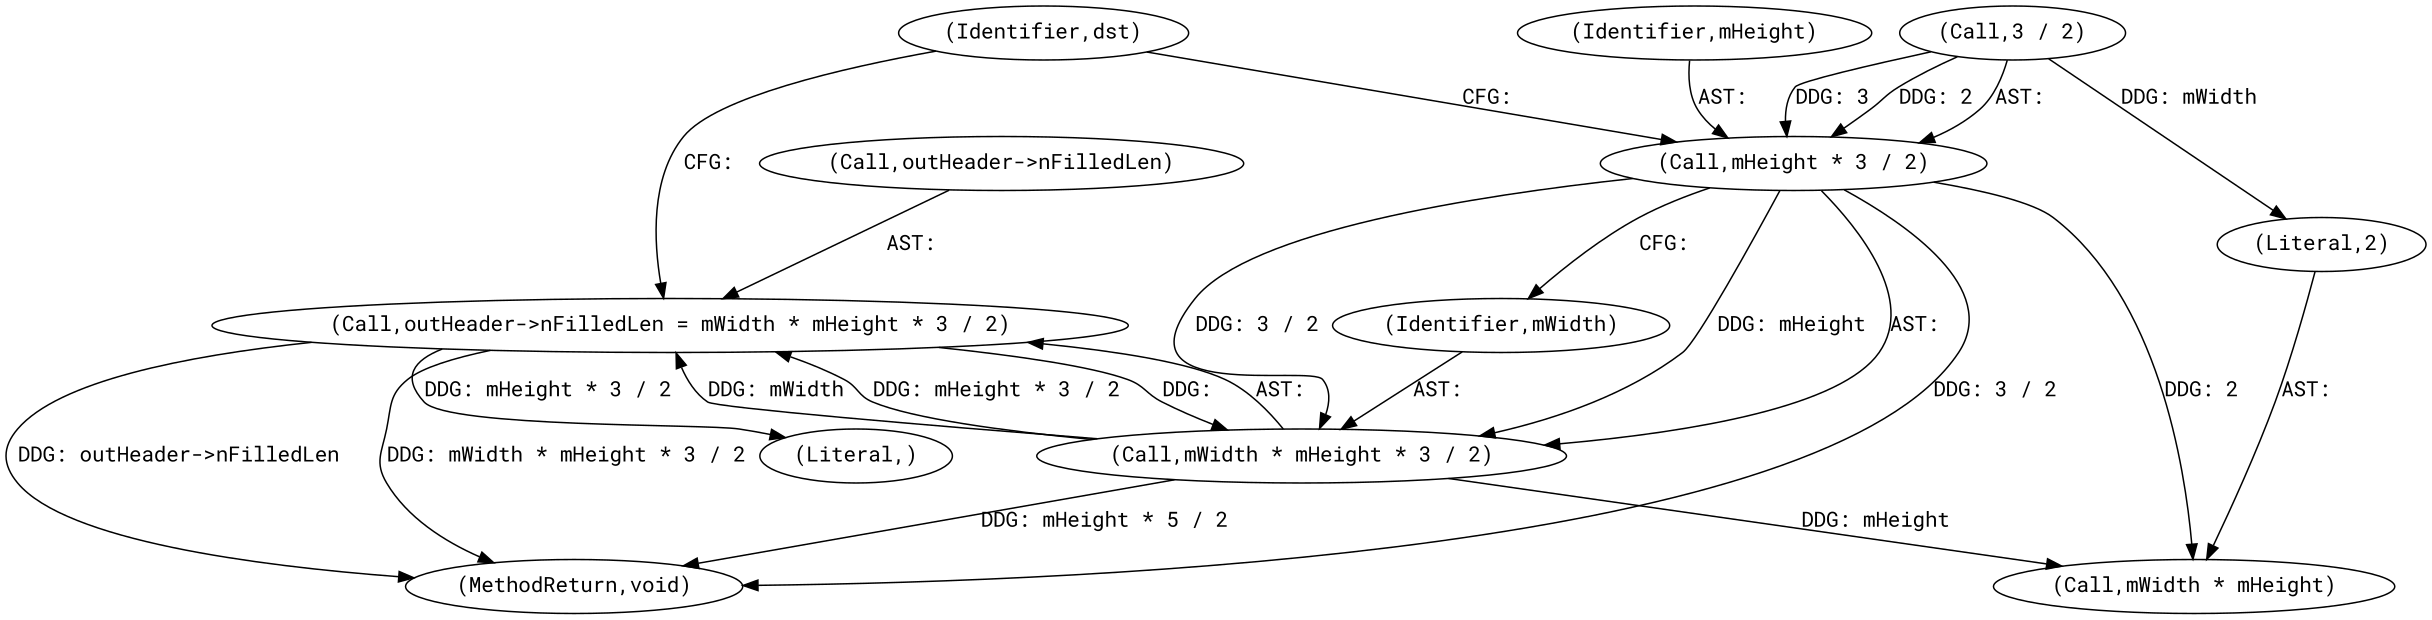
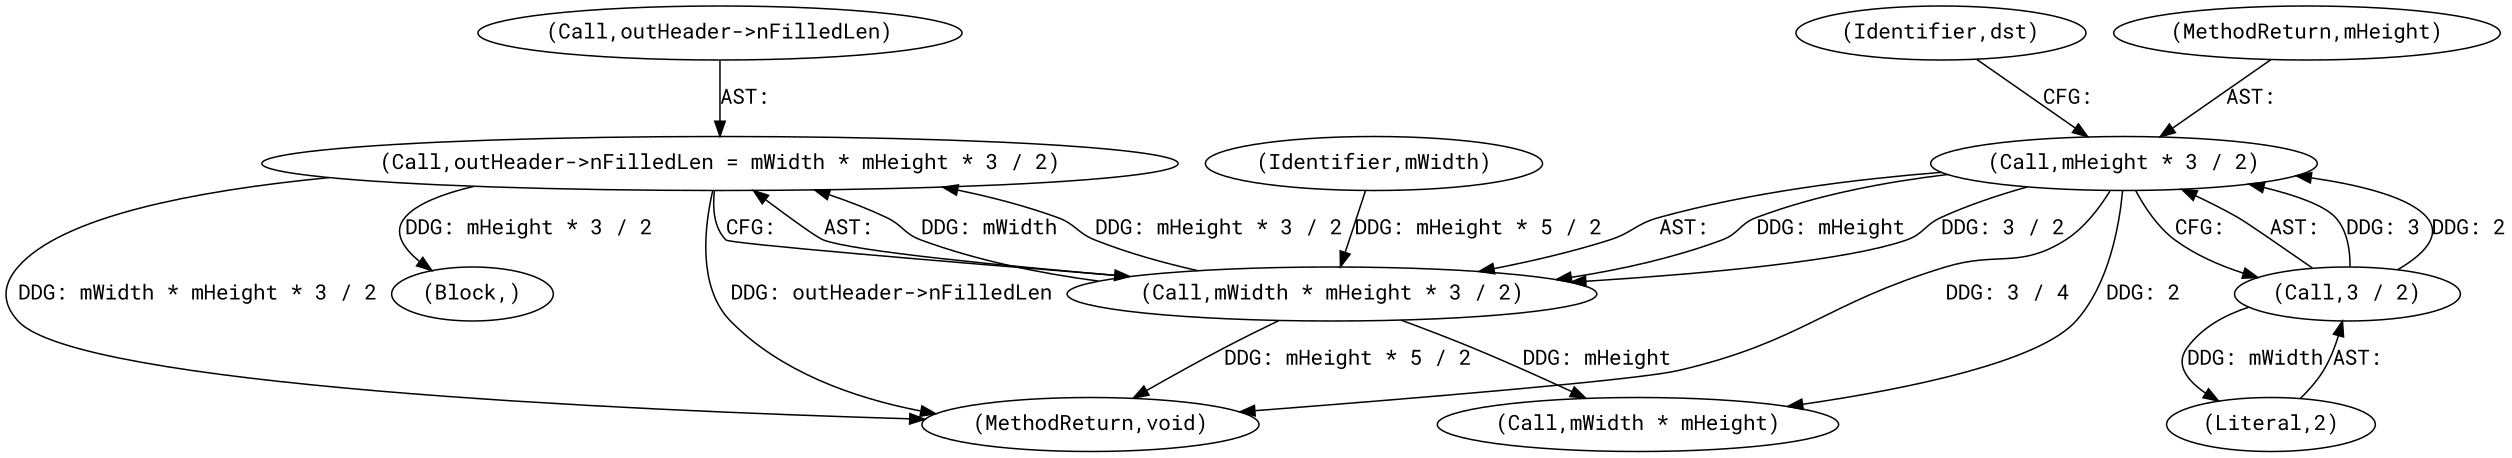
(1695, 33) -> (2307, 33)
(732, 105) -> none
(1619, 229) -> (2180, 244)
(1194, 391) -> (757, 229)
(1444, 391) -> (1479, 229)
(1995, 391) -> (2008, 294)
(2272, 411) -> (2324, 370)
(856, 456) -> (472, 294)
